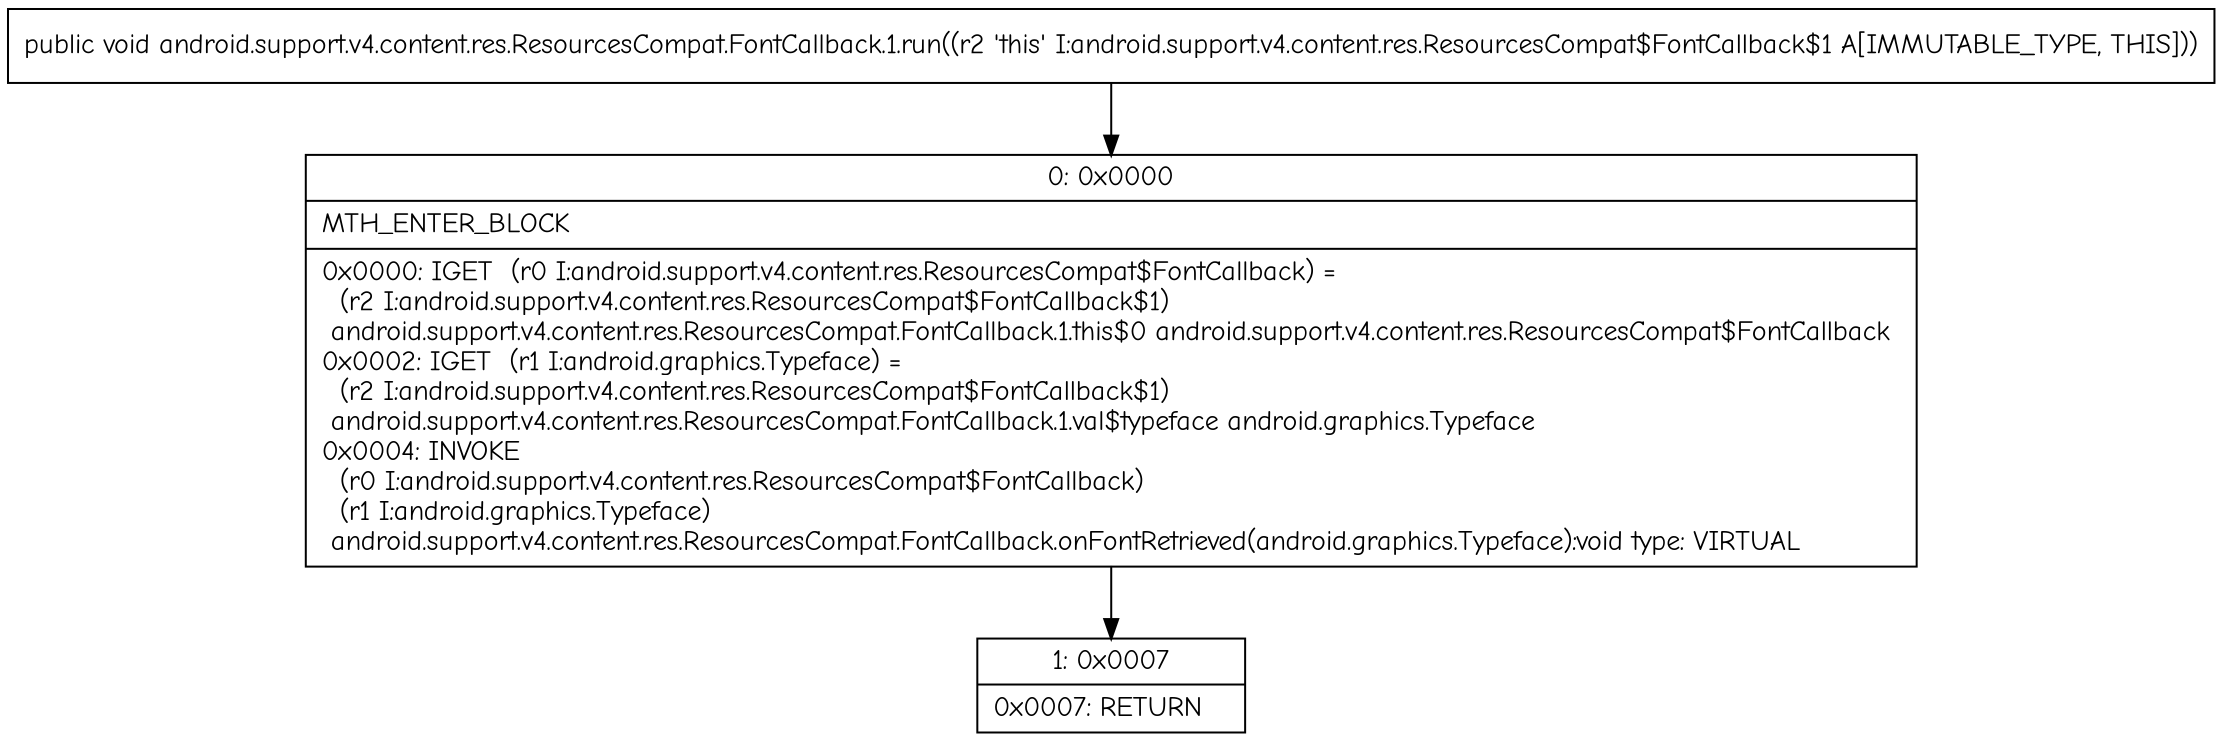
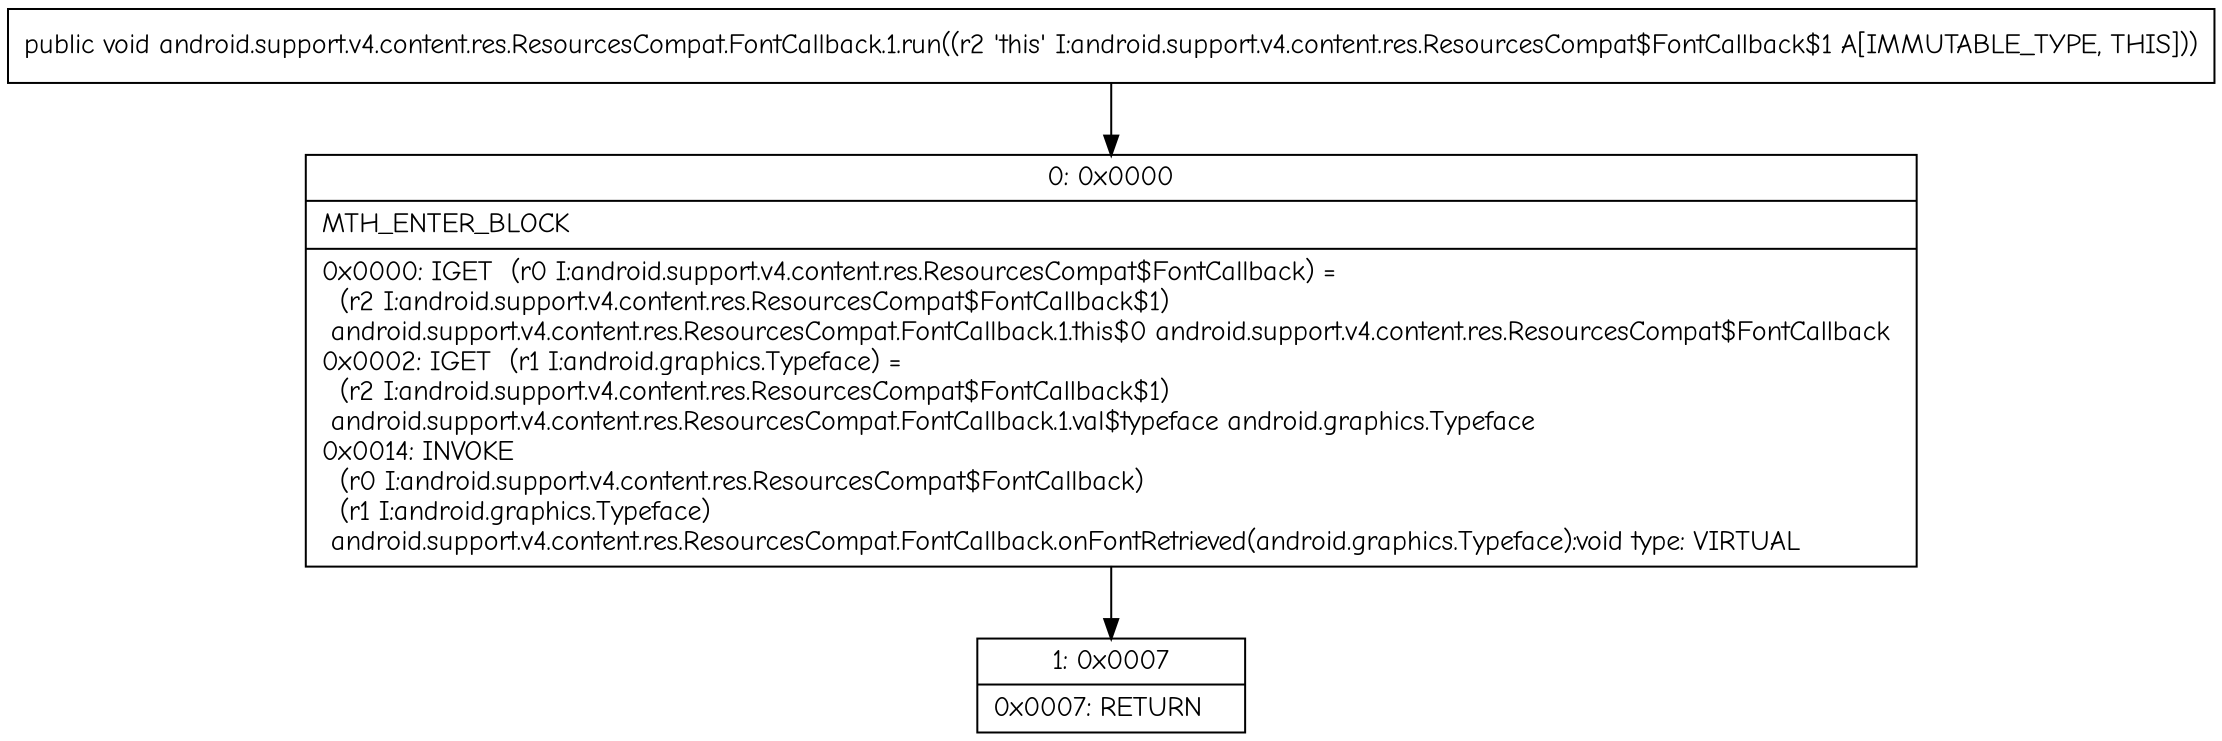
(431, 452) -> (428, 452)
